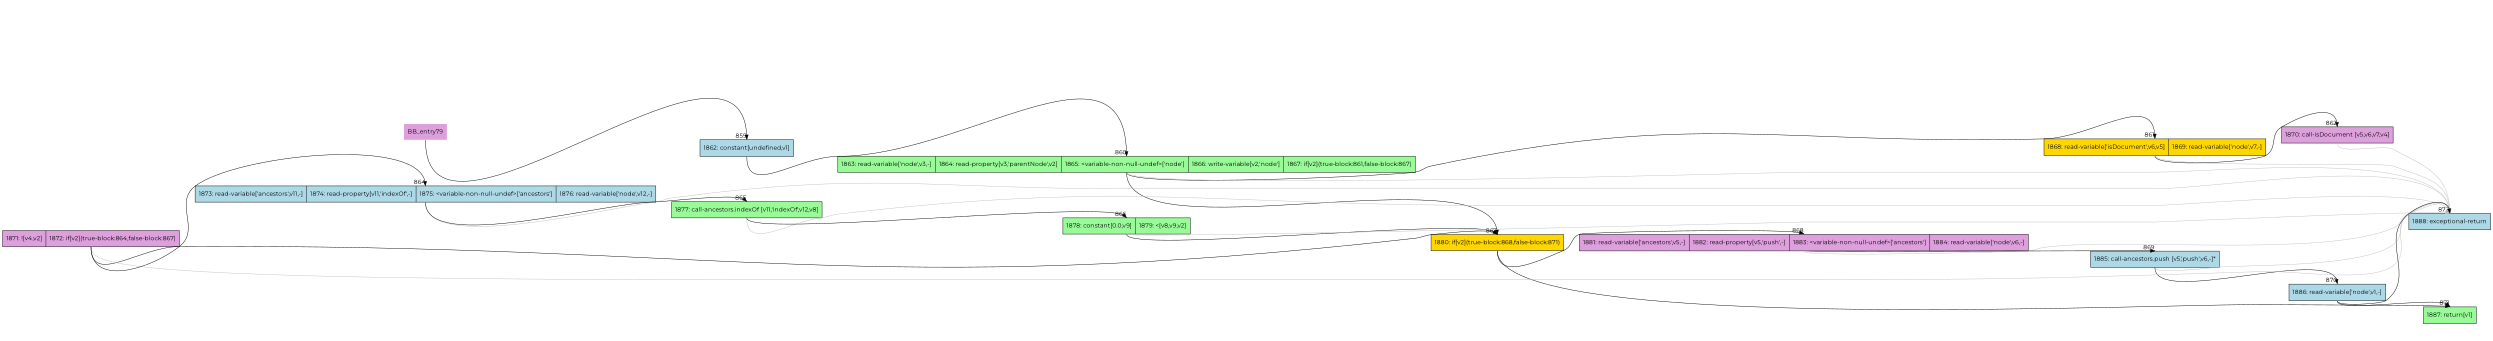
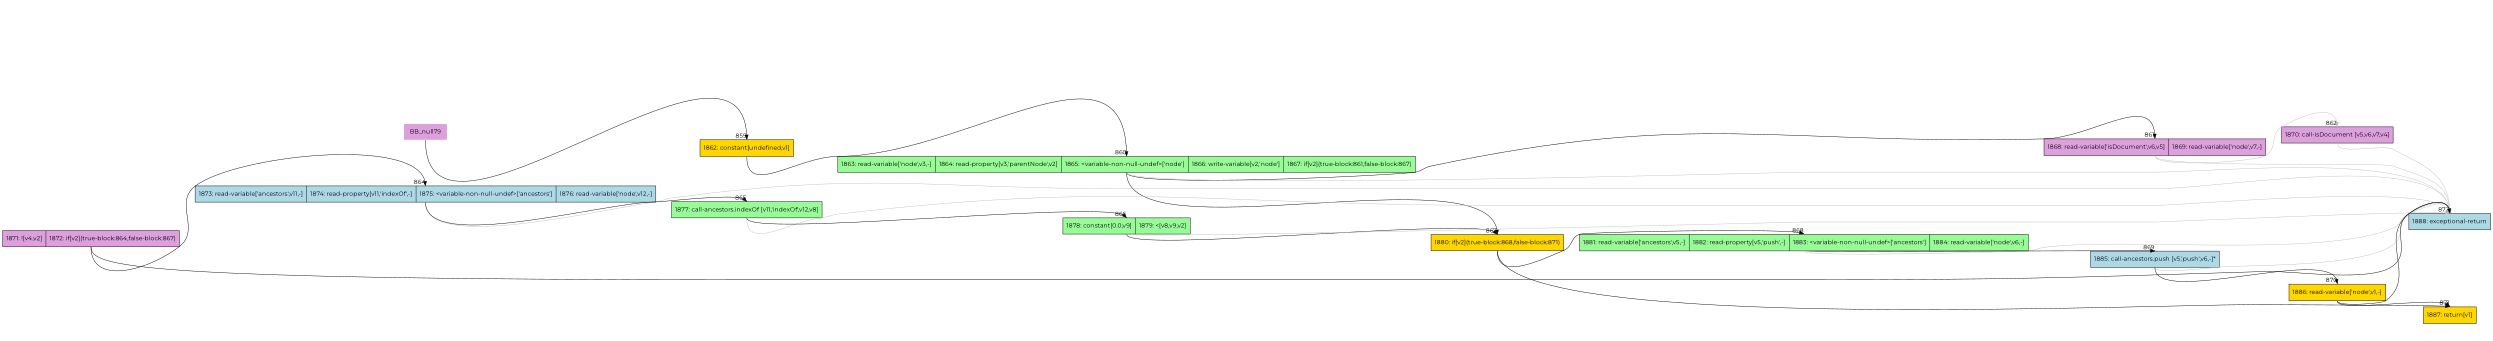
(425, 132) -> (425, 132)
(2155, 147) -> (2155, 147)
(747, 148) -> (747, 148)
(2258, 158) -> (2258, 158)
(1804, 243) -> (1804, 243)
(786, 264) -> none
(1291, 280) -> (1291, 280)
(2337, 292) -> (2337, 292)
(2450, 315) -> (2450, 315)
